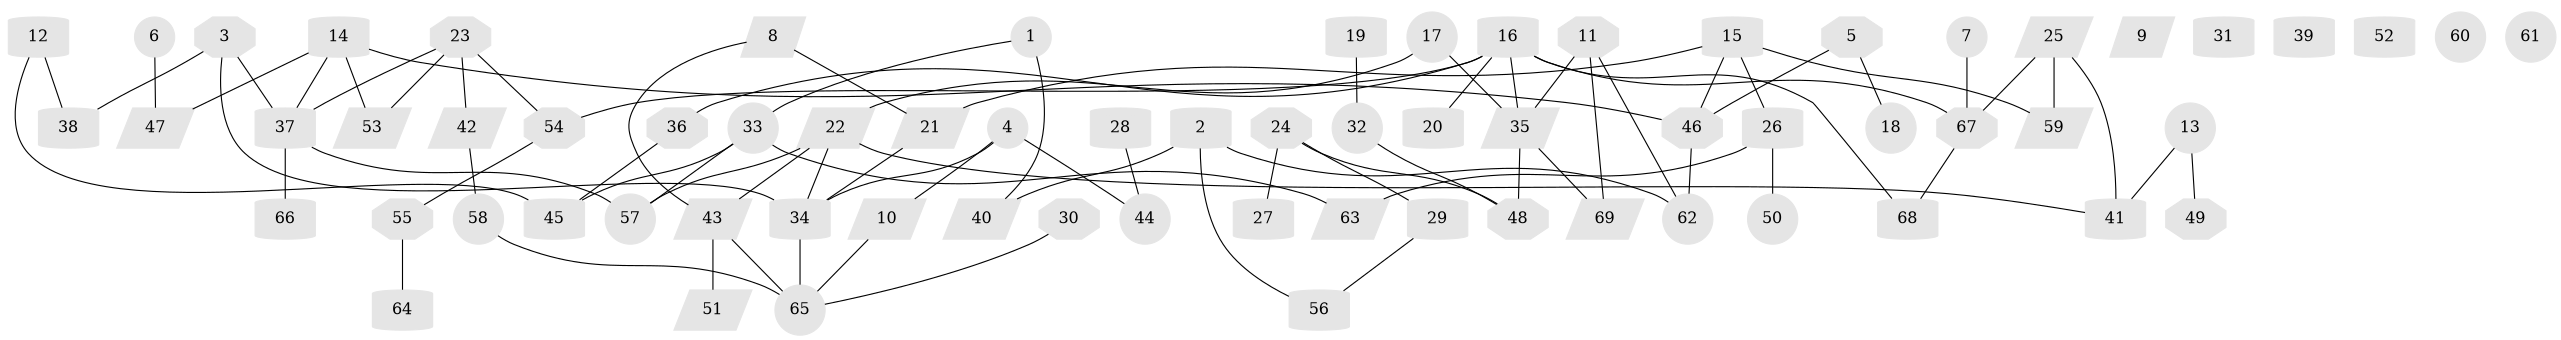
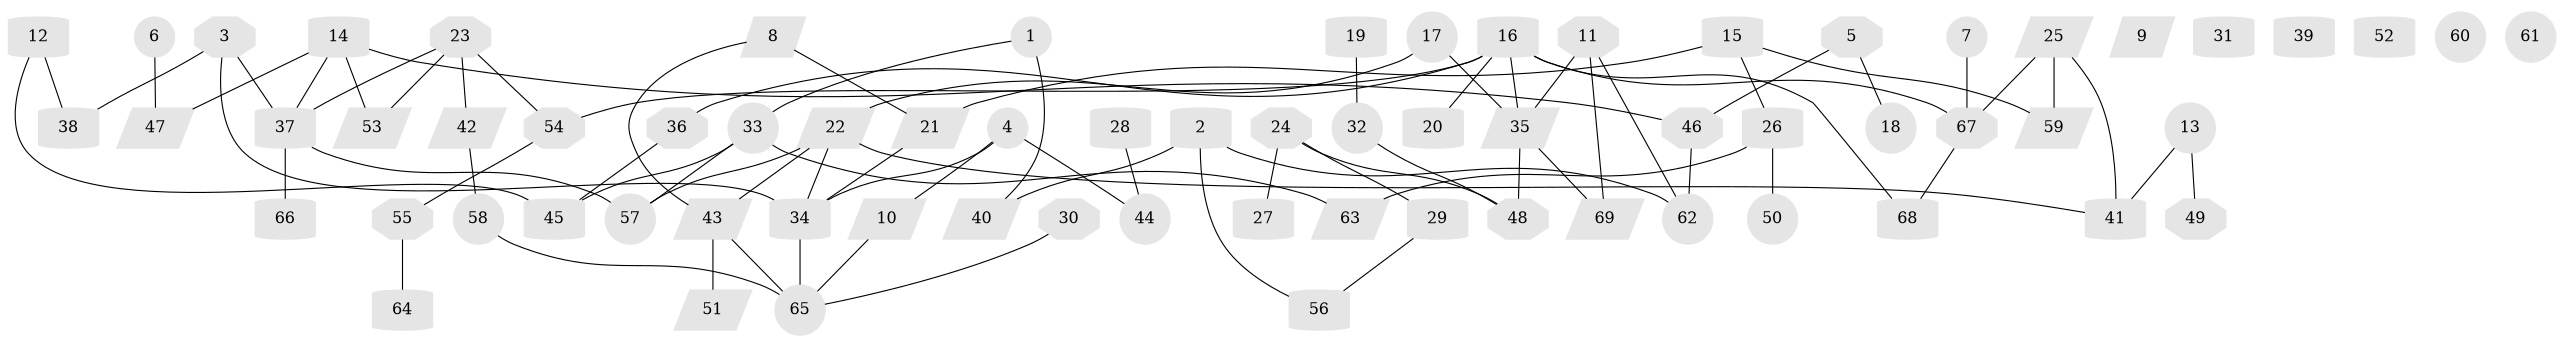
(1708, 91) -> none
